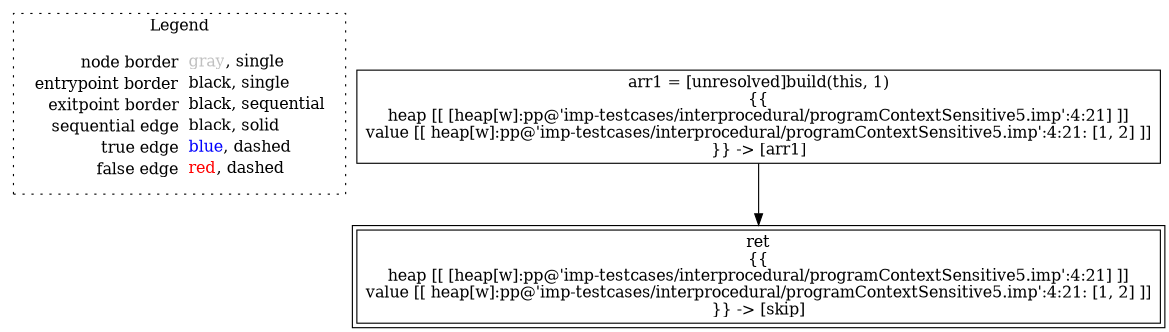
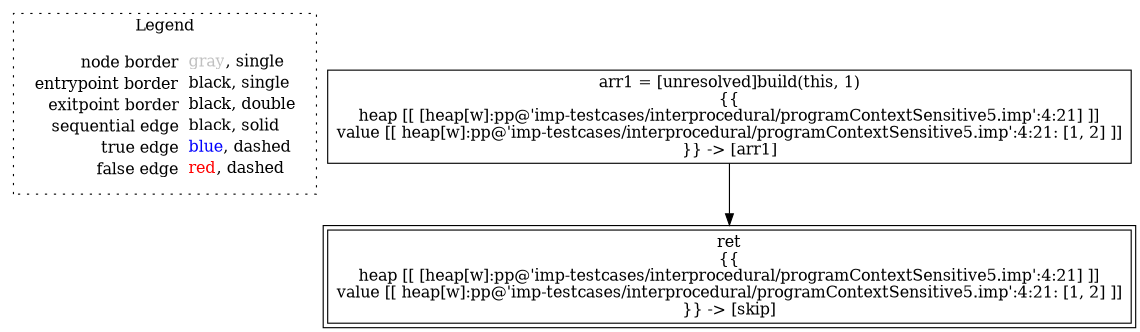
(278, 104) -> (264, 104)
